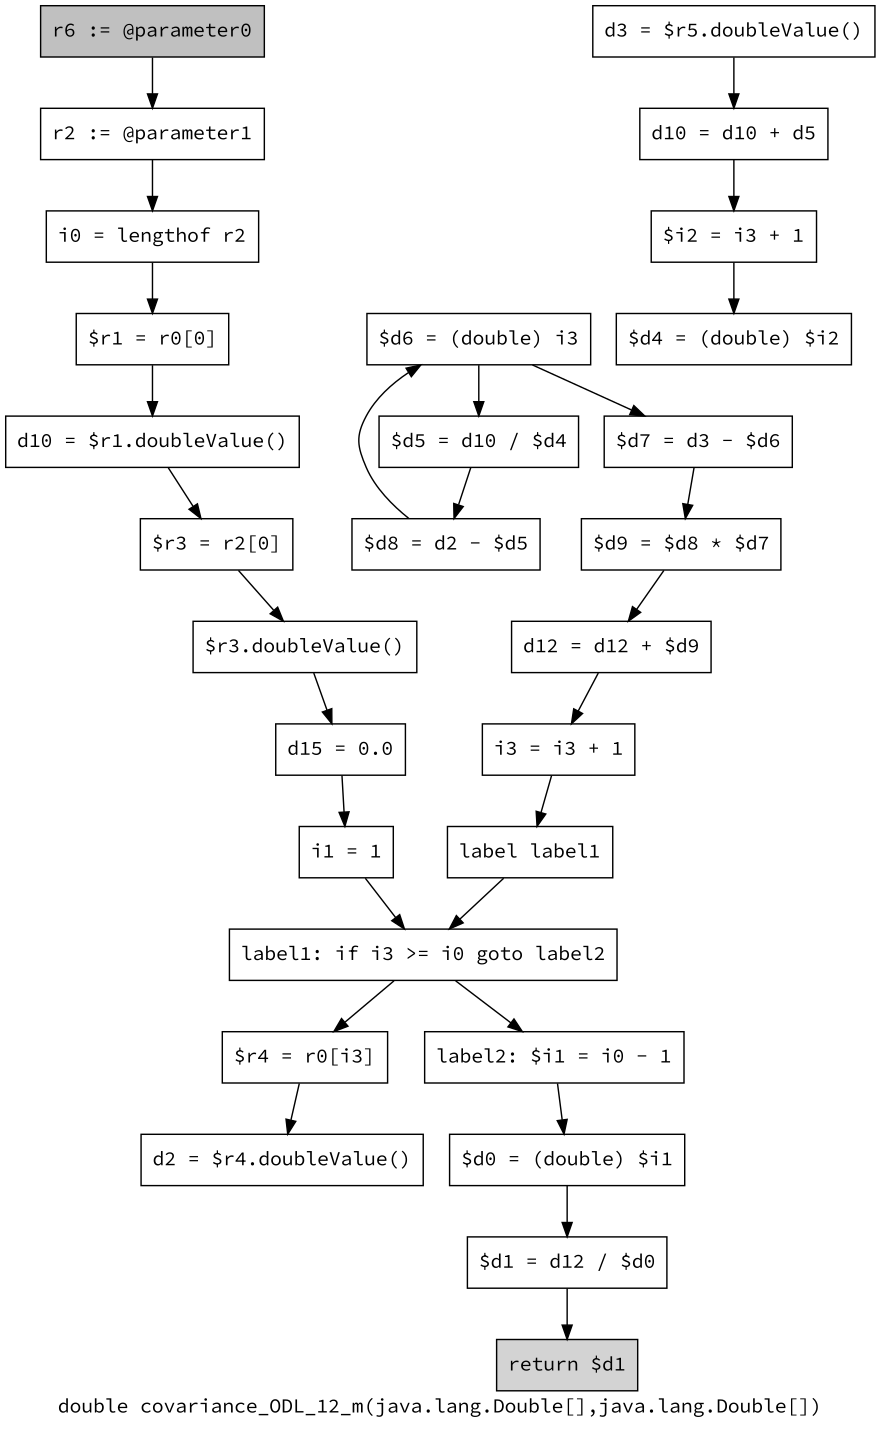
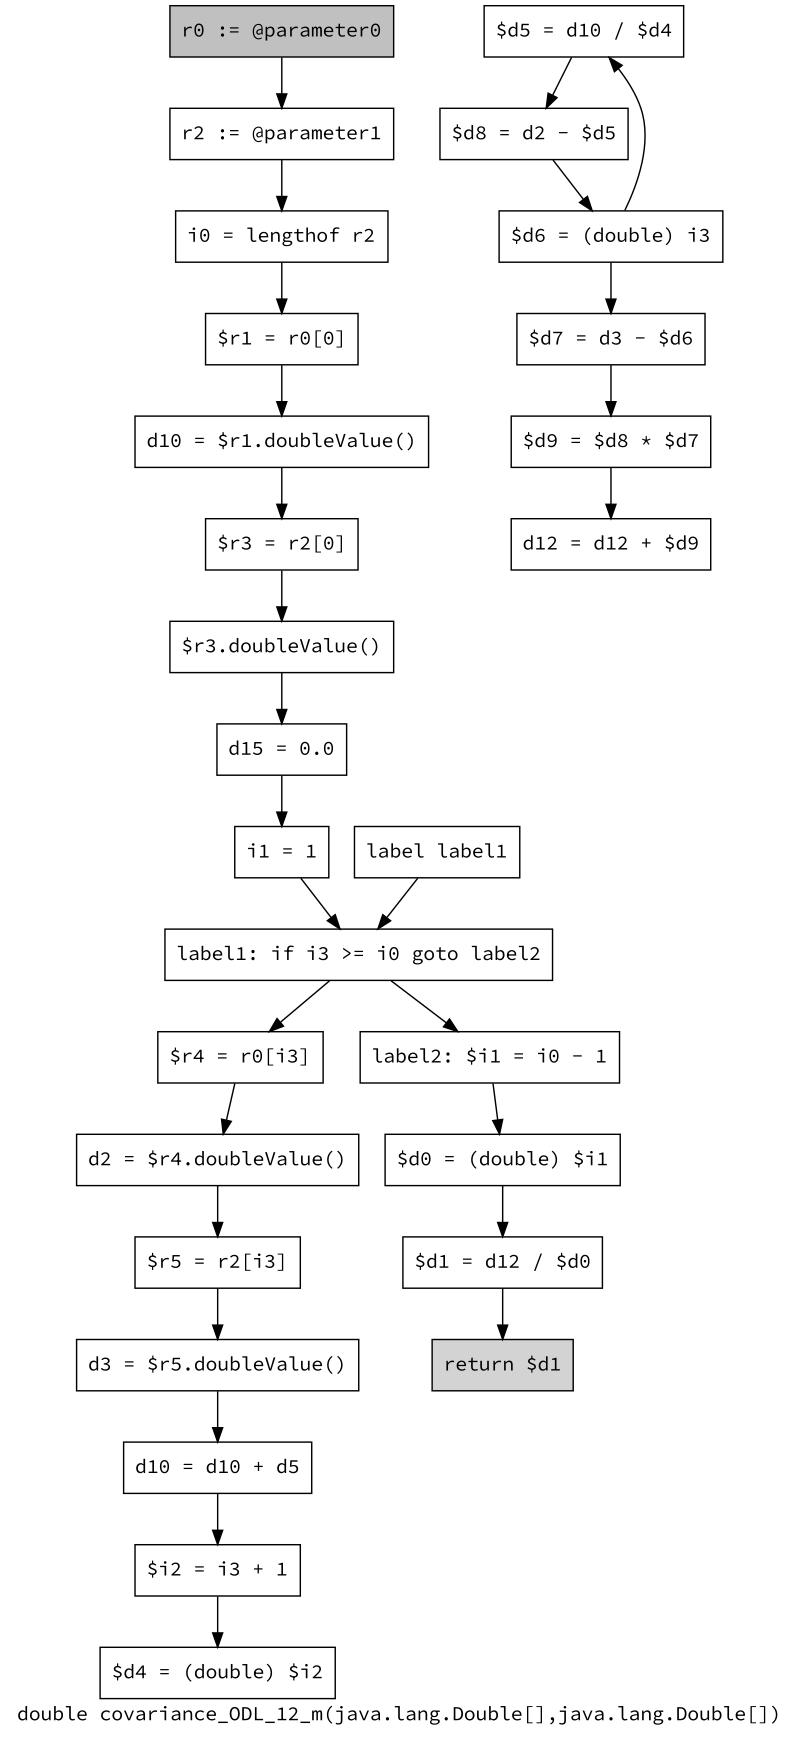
(152, 31) -> (282, 31)
(559, 750) -> none
none -> (218, 1263)
